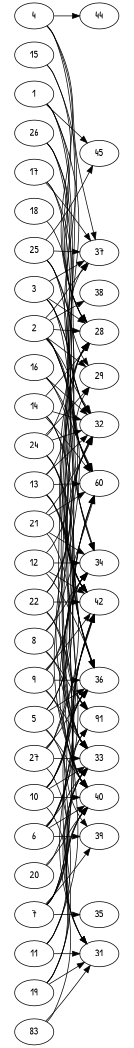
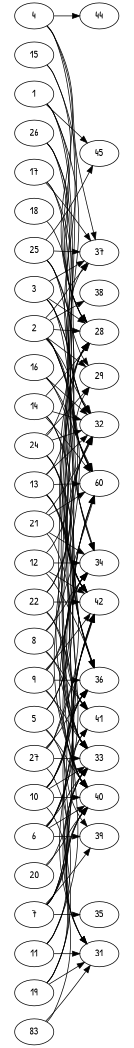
(64, 702) -> none
(99, 719) -> (99, 719)
